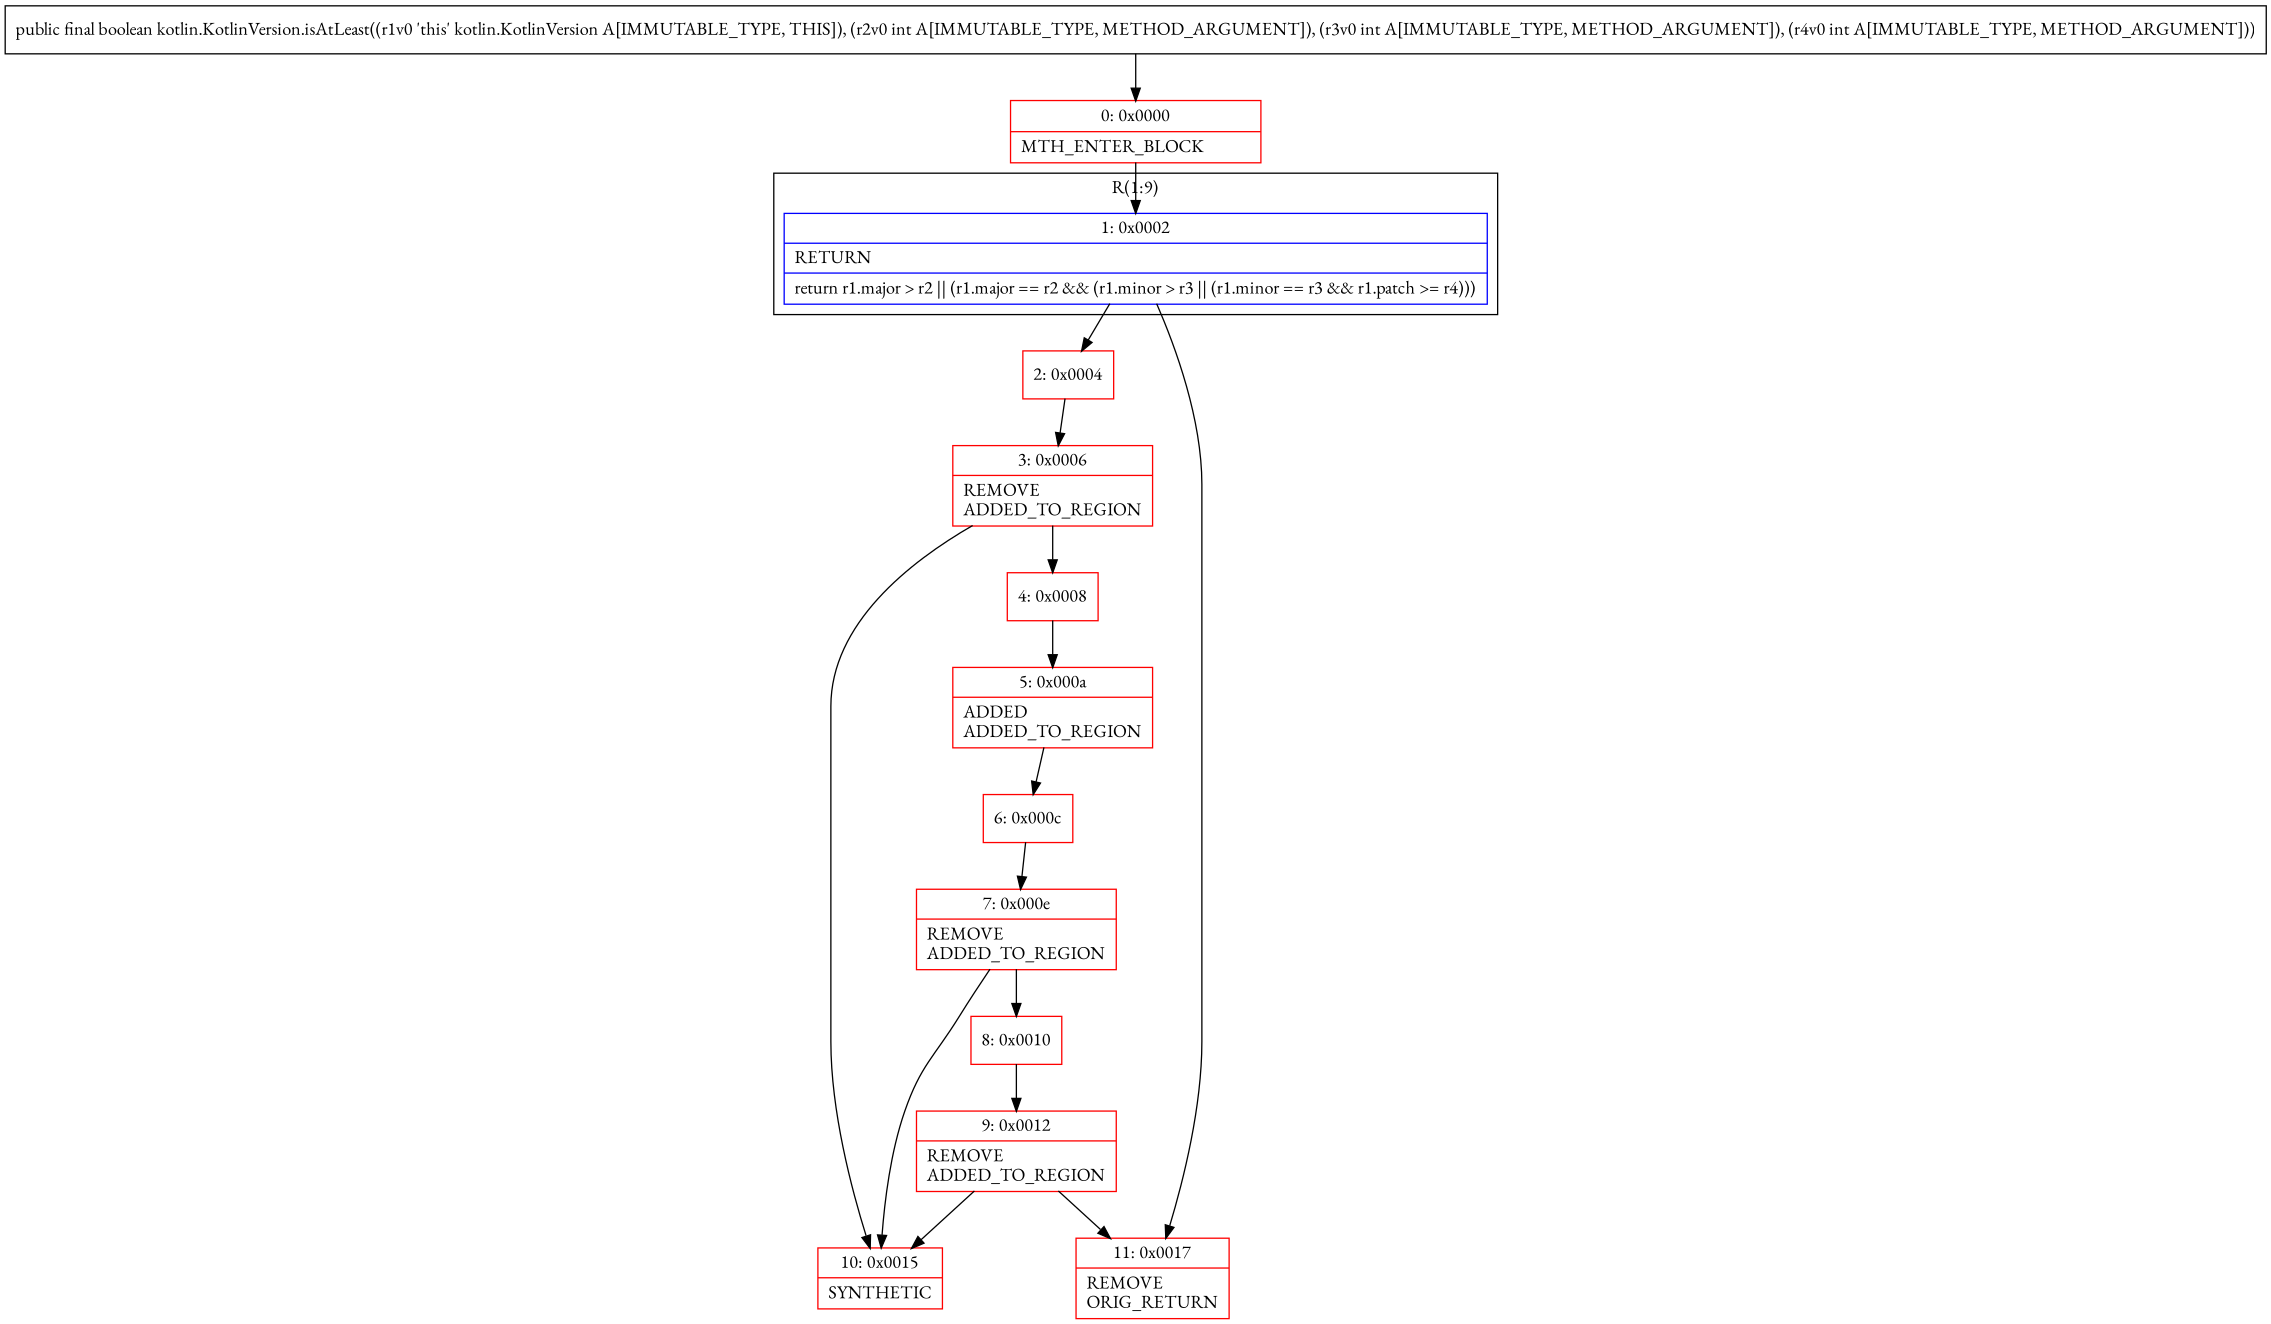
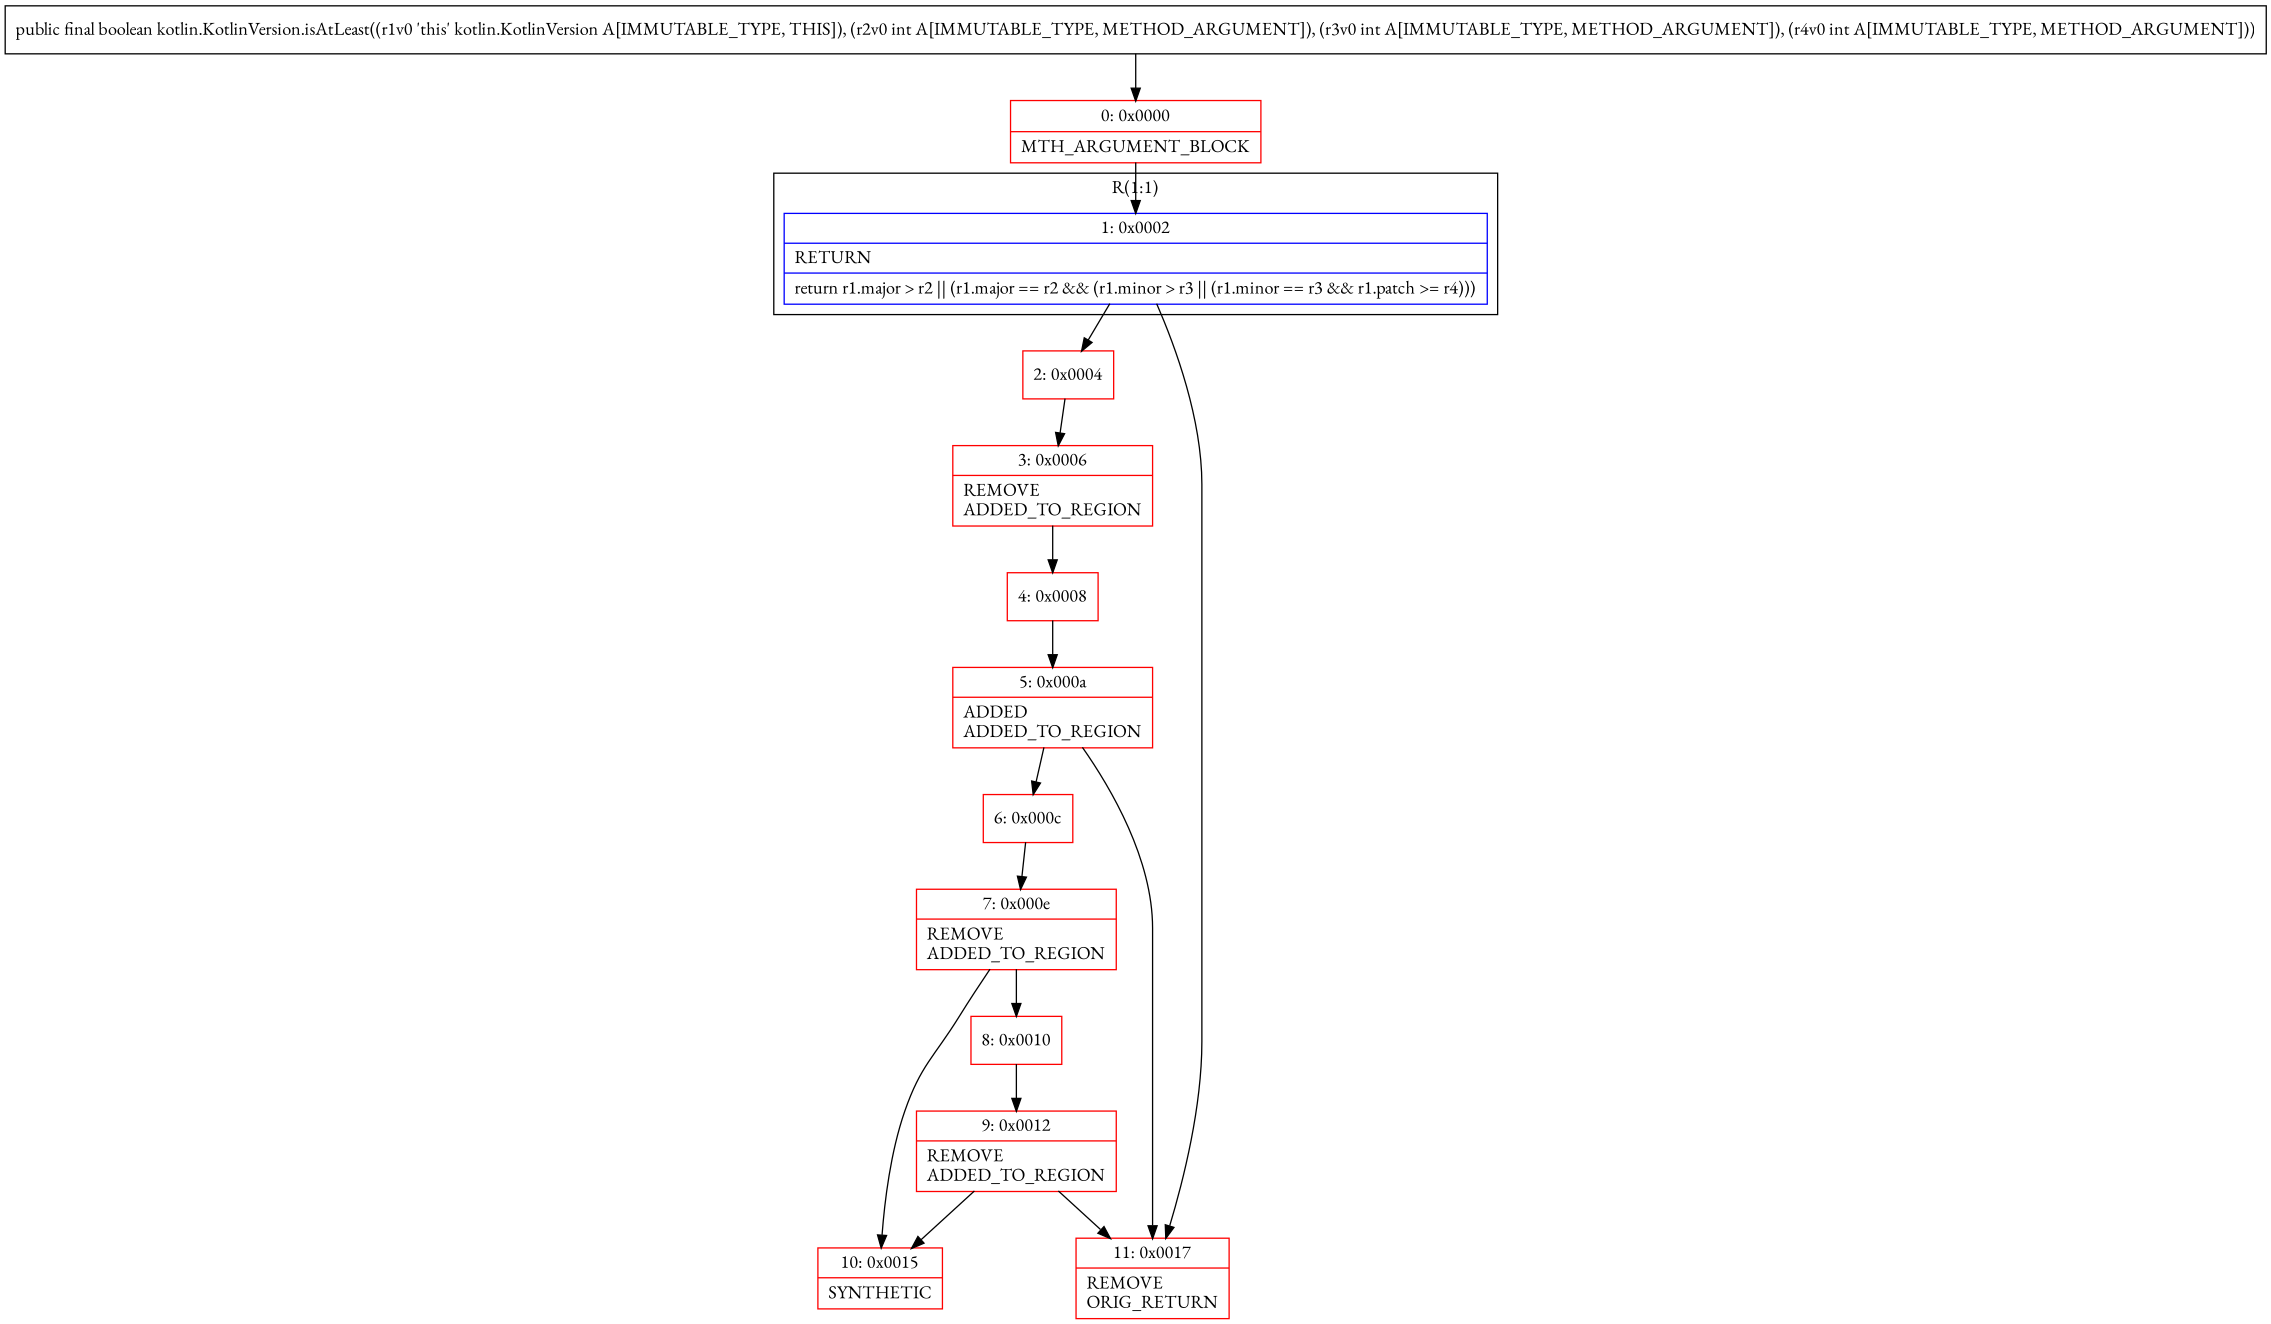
(1113, 147) -> (1136, 147)
(1136, 188) -> (1136, 188)
(831, 853) -> none
none -> (1153, 978)
